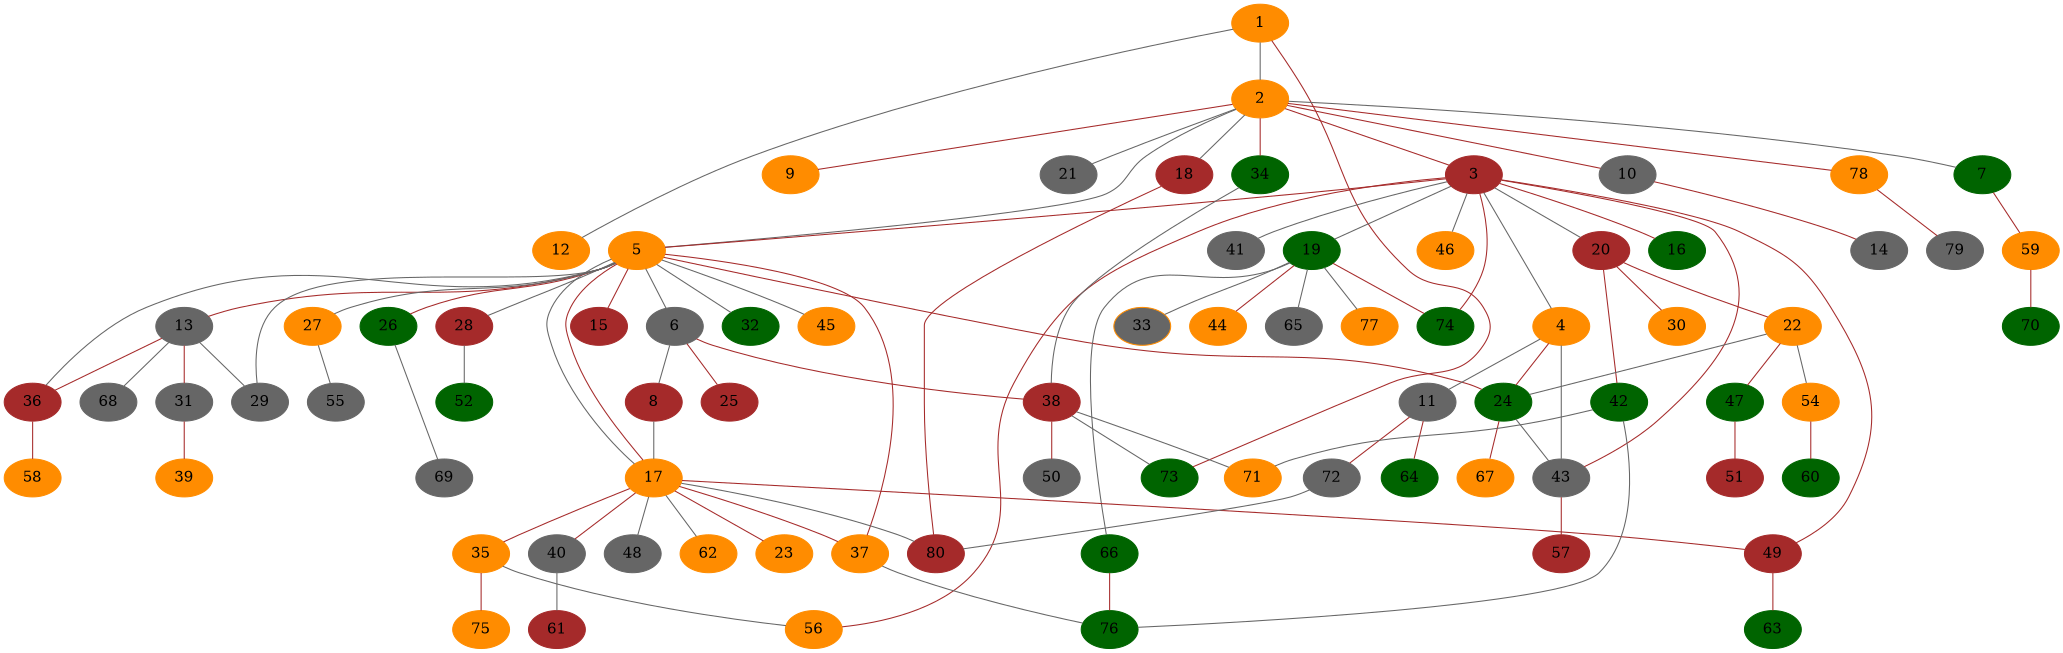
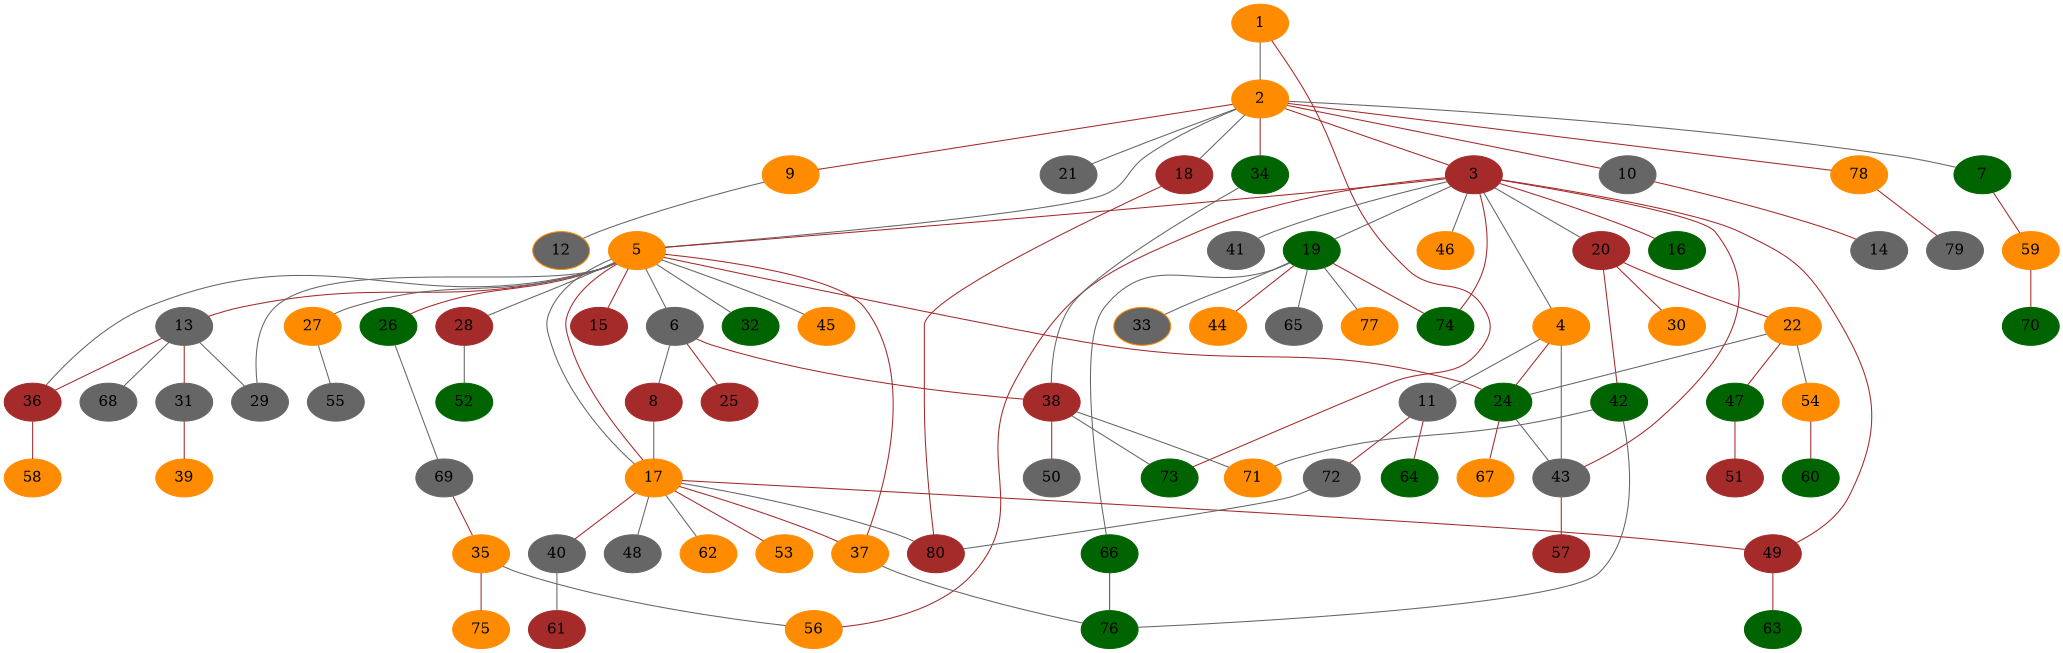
(899, 108) -> (673, 207)
(561, 251) -> (561, 251)
(566, 515) -> (463, 516)
(784, 554) -> (784, 554)
